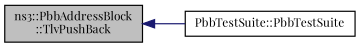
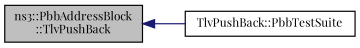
(270, 24) -> (270, 24)
